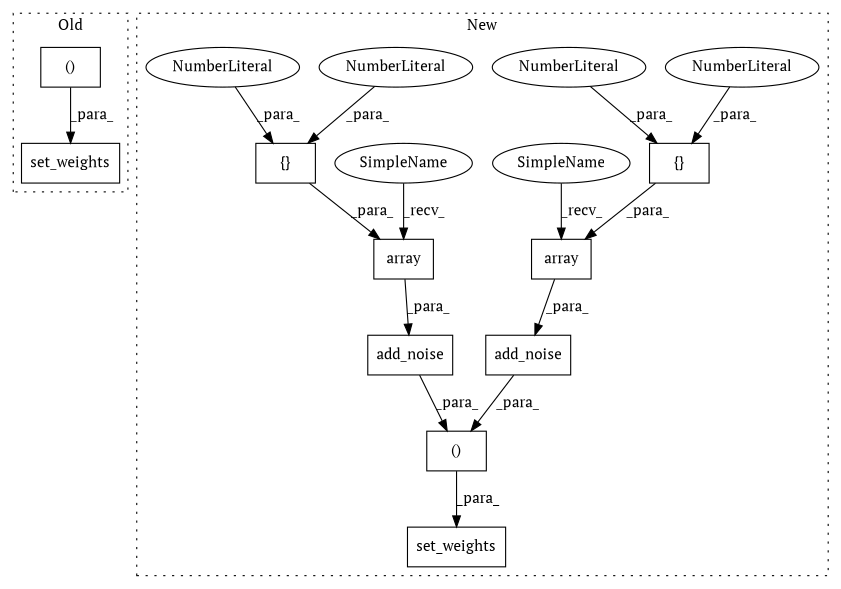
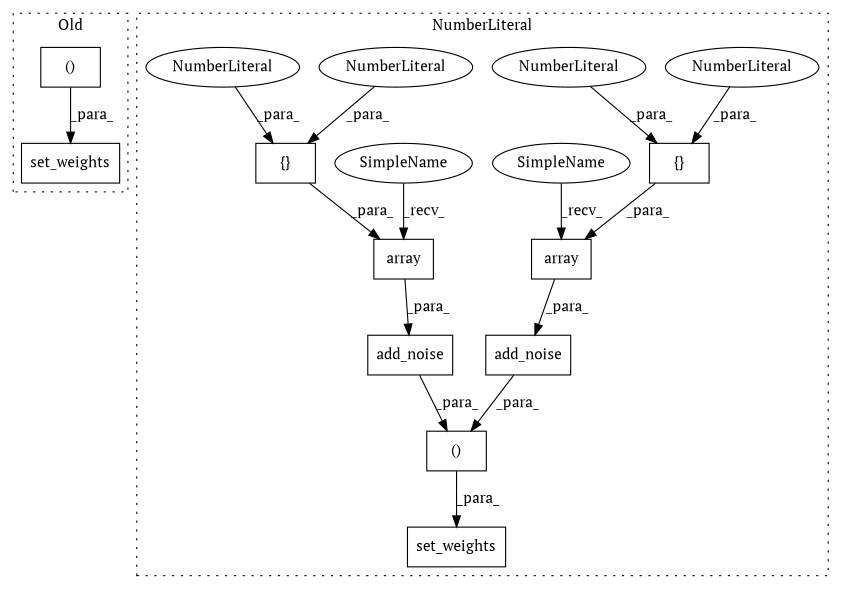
(482, 26) -> (482, 26)
